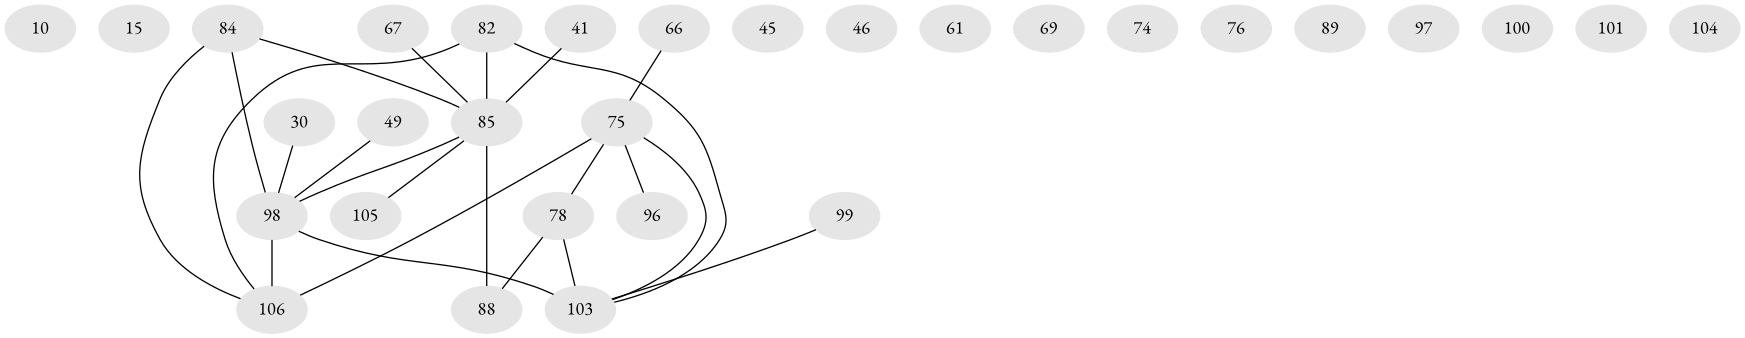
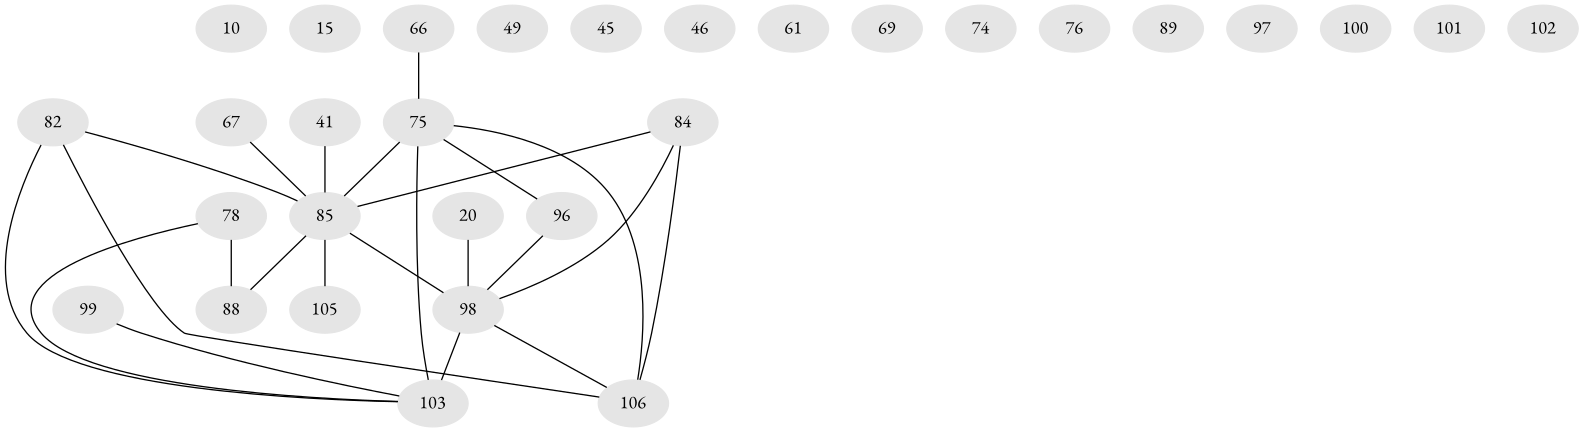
(1705, 29) -> (1543, 29)
(299, 122) -> (468, 216)
(332, 169) -> (515, 263)
(588, 169) -> (372, 169)
